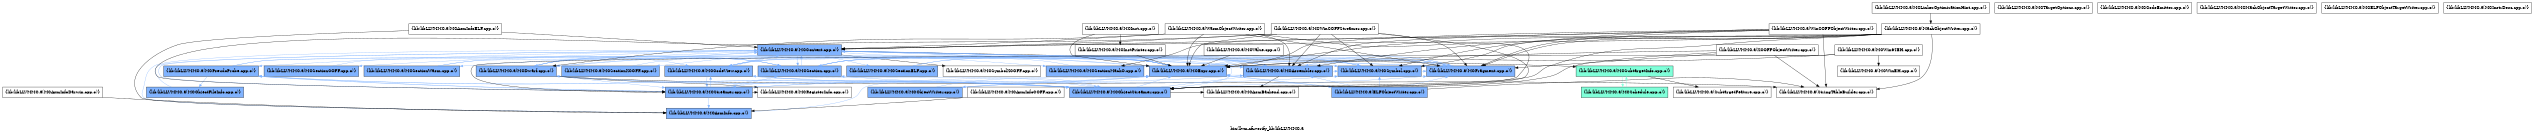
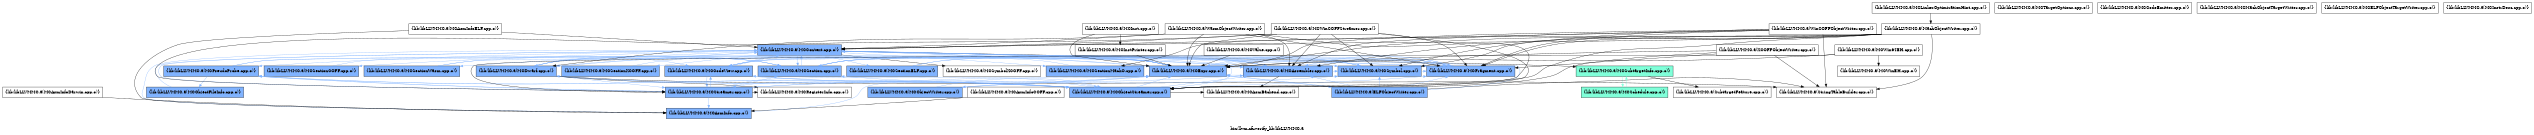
none -> (1233, 59)
